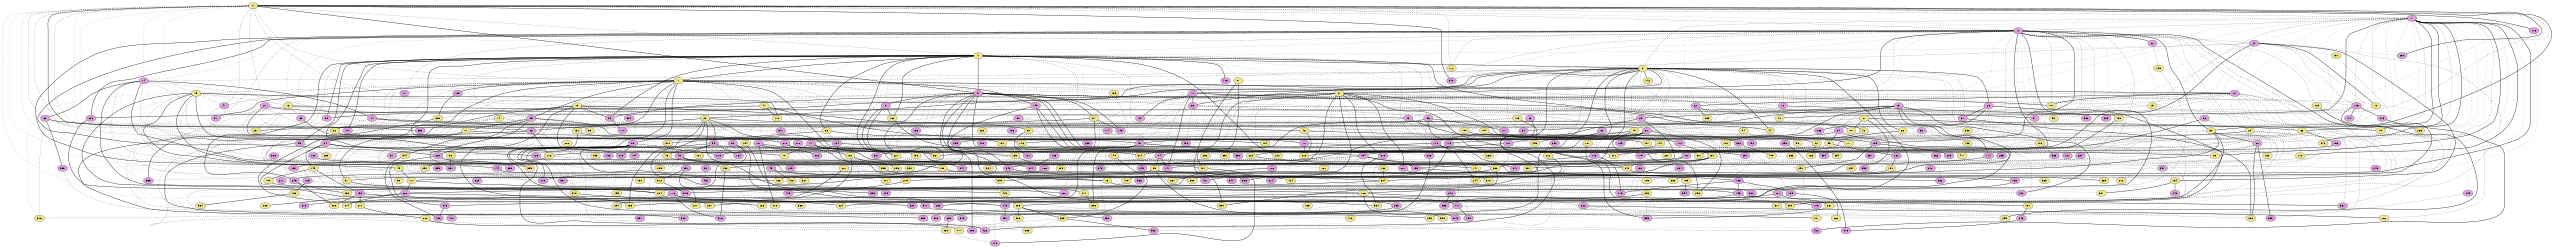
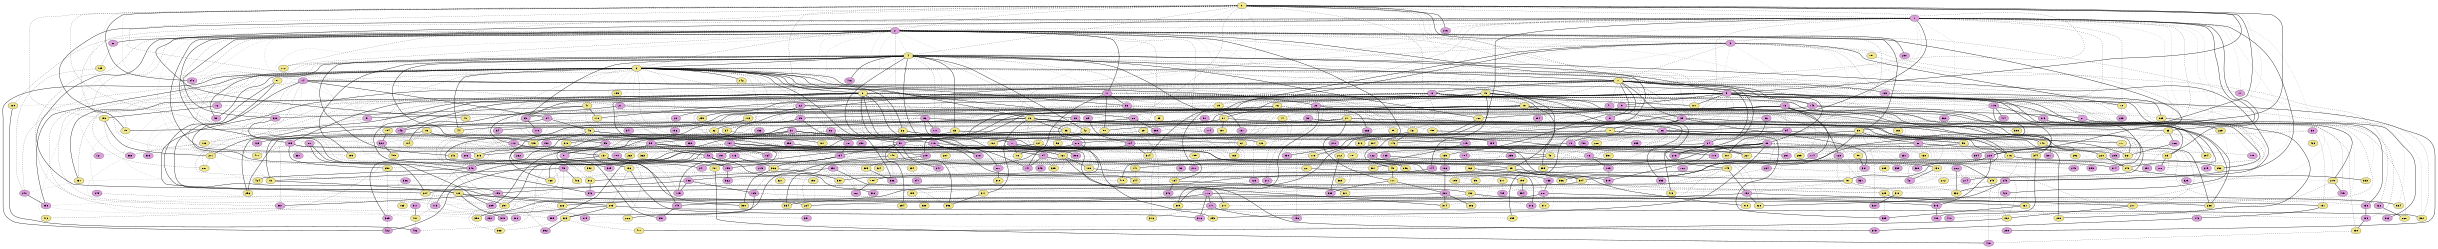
none -> (2160, 168)
(706, 181) -> none
